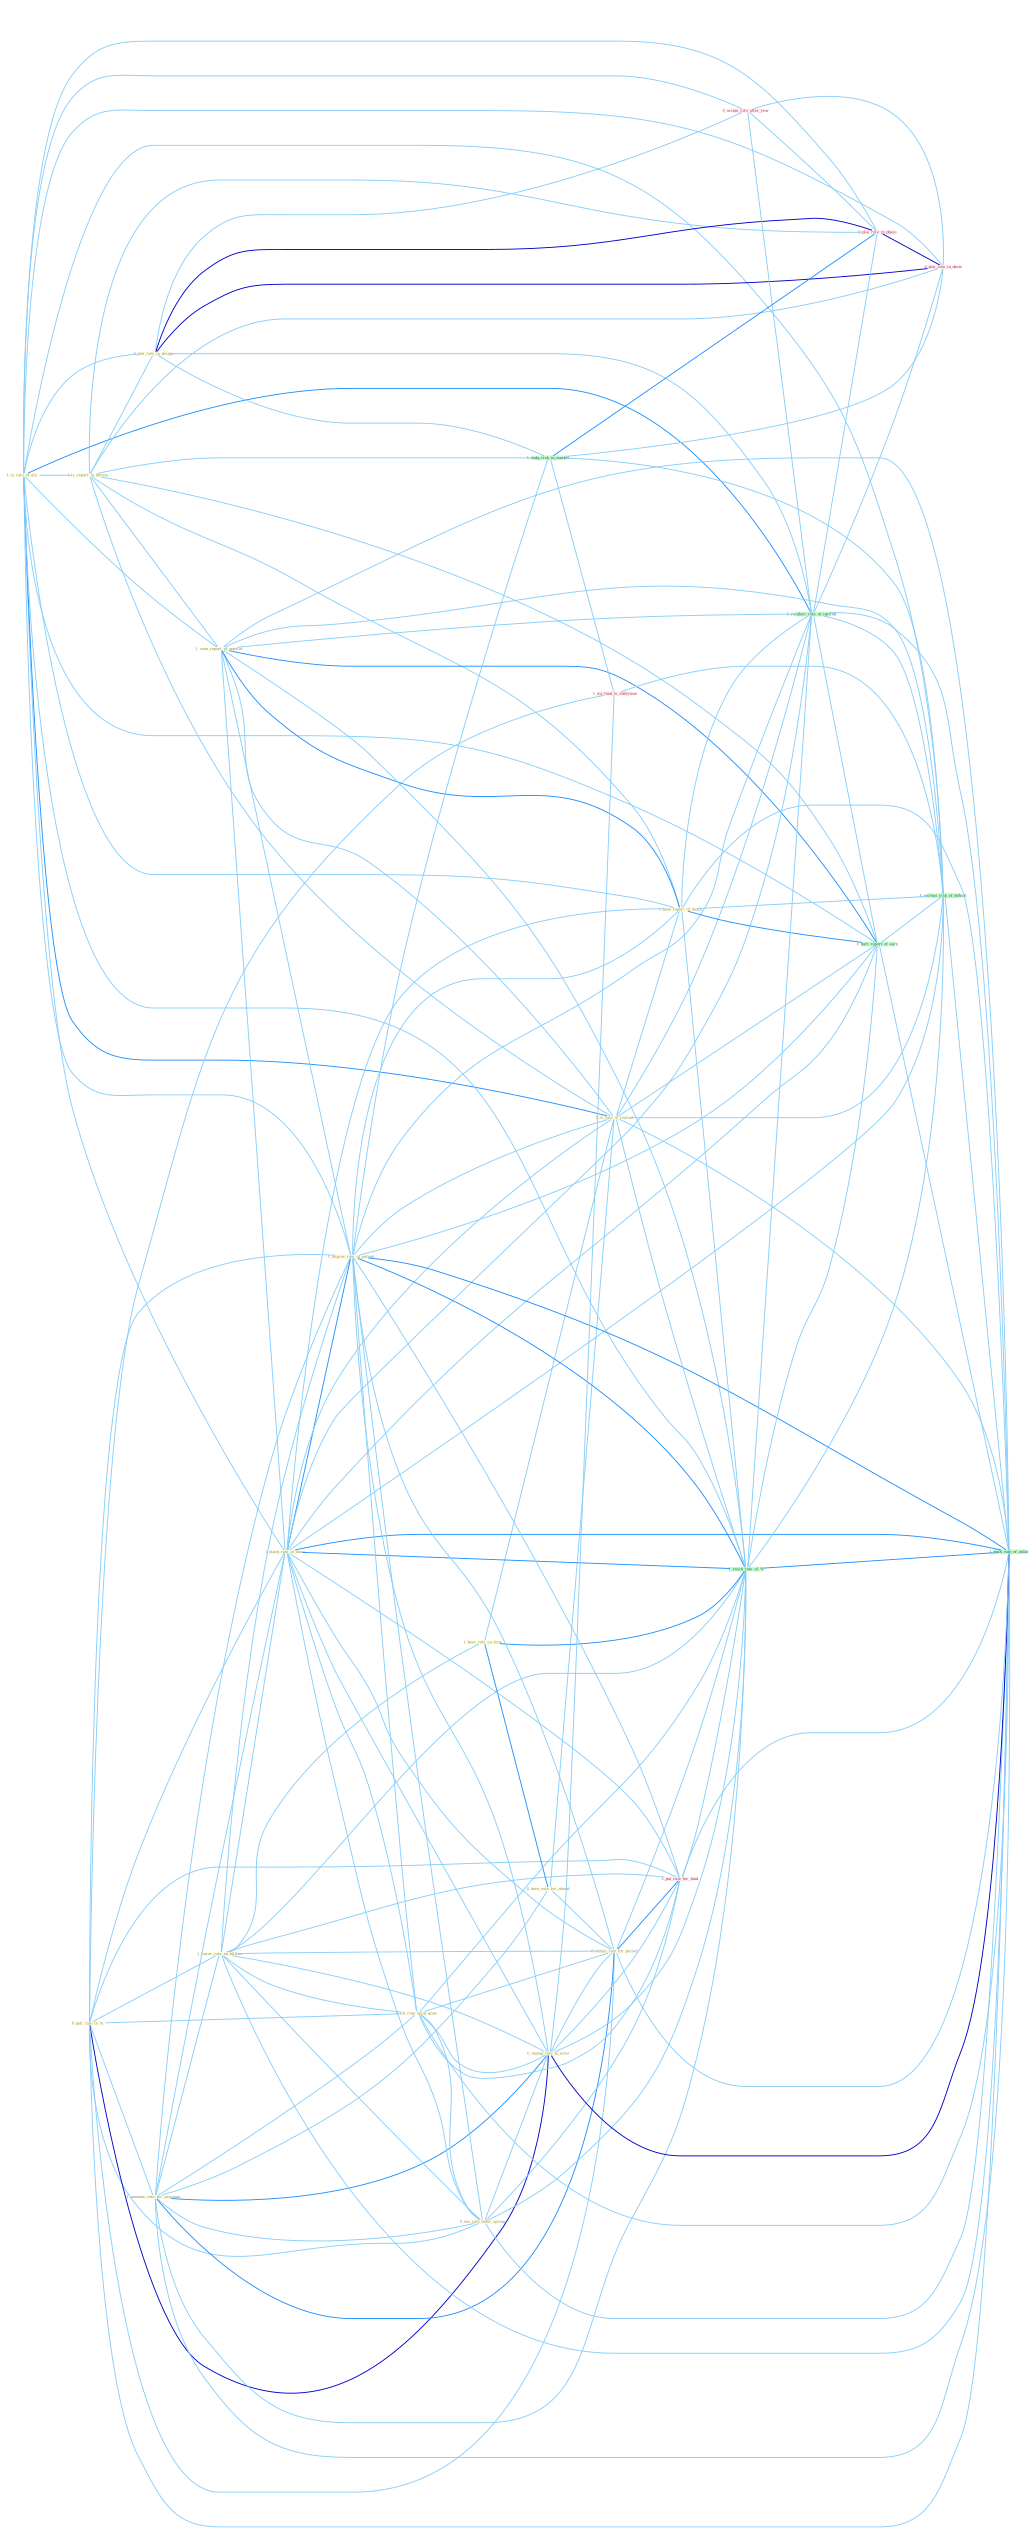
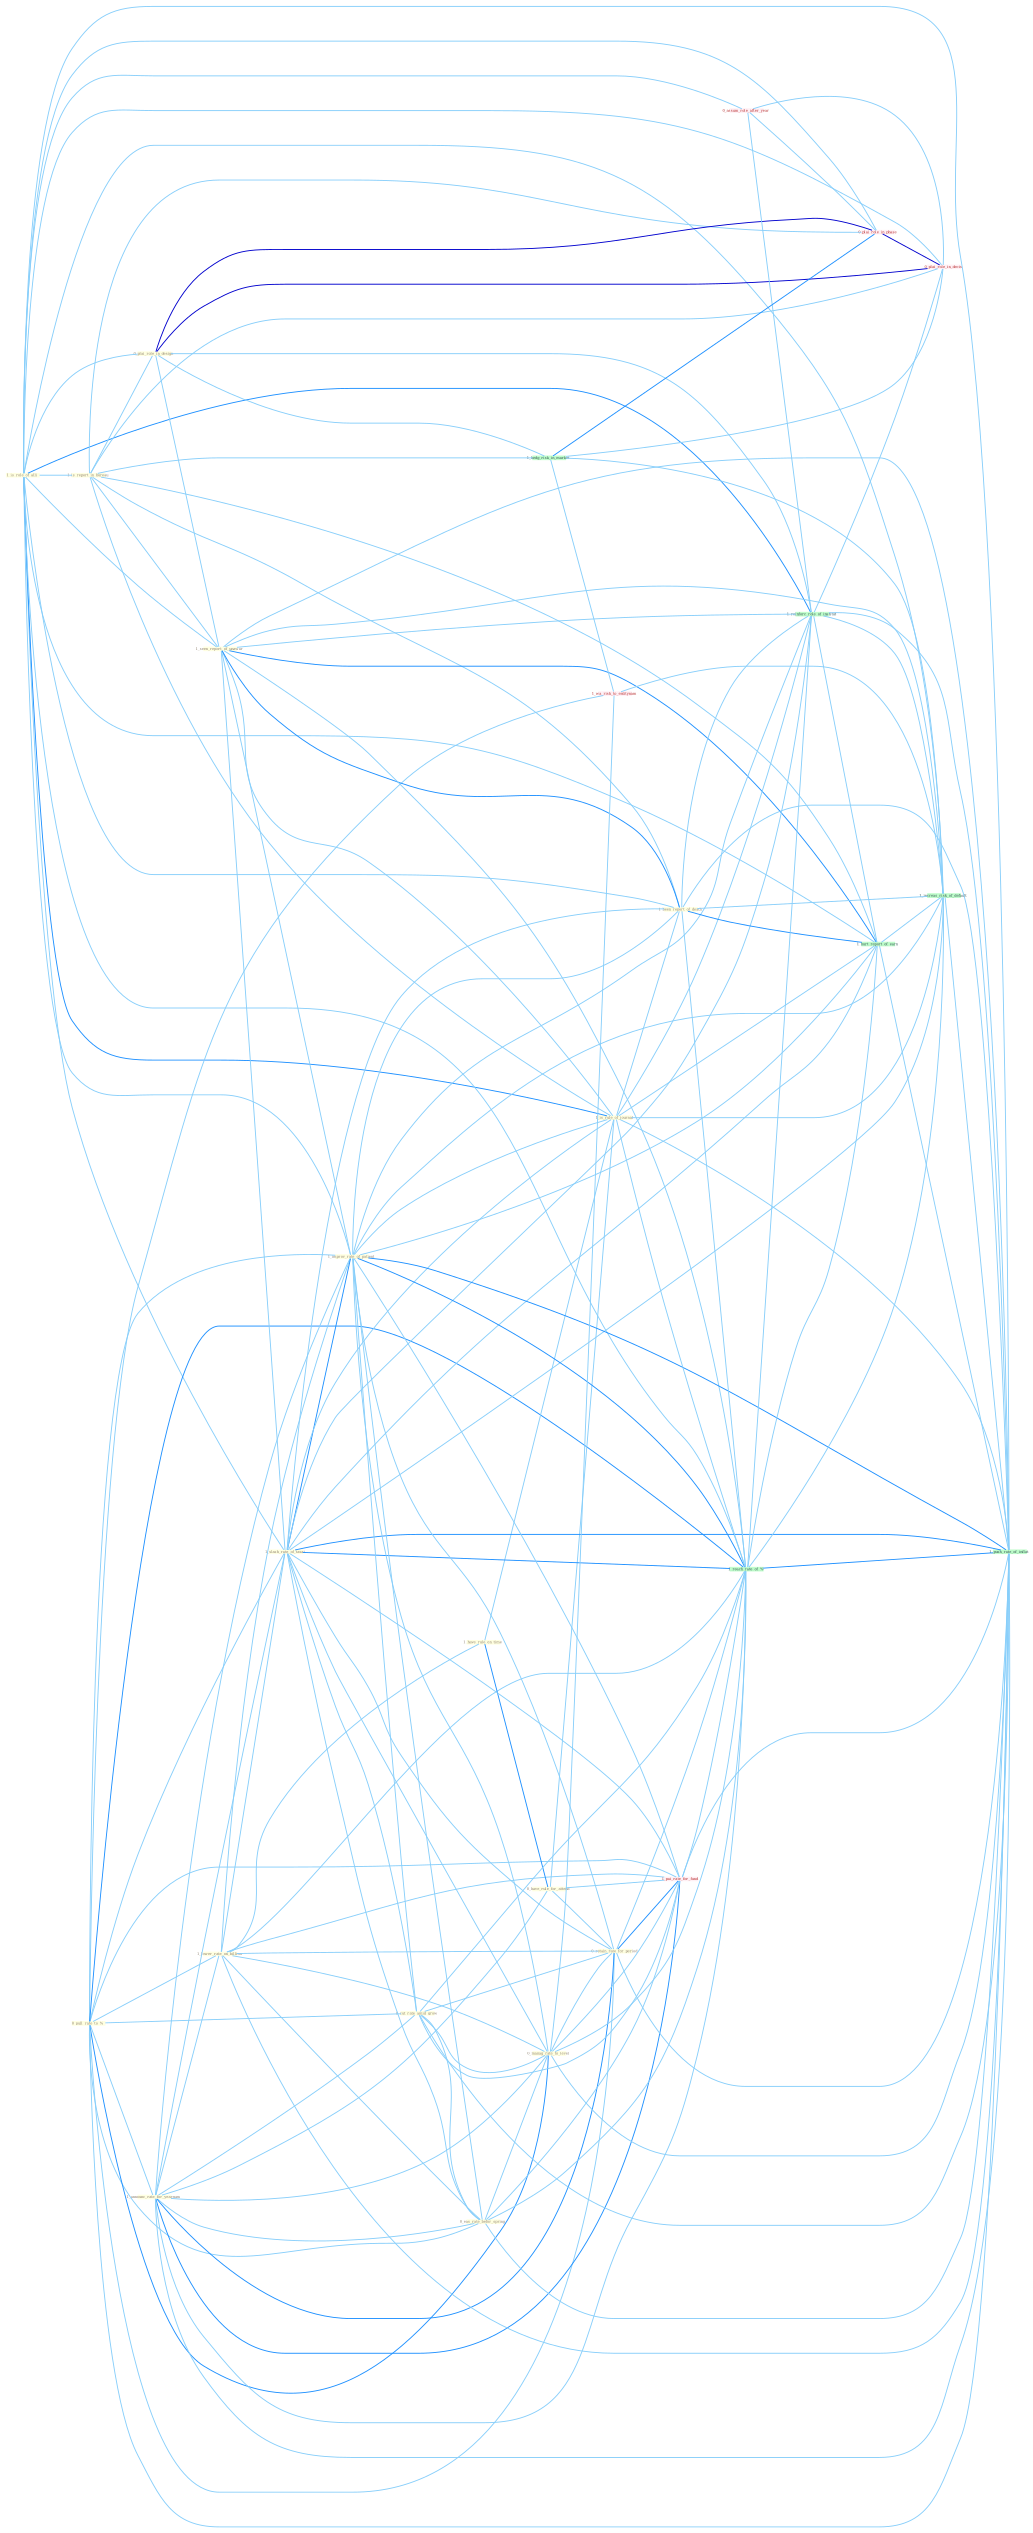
none -> (957, 130)
(414, 211) -> (187, 501)
(844, 433) -> none
(615, 694) -> (615, 694)
(429, 852) -> (633, 1032)
(633, 1637) -> (175, 1405)
none -> (615, 1884)
(308, 1996) -> none
(959, 2057) -> (959, 2057)
(380, 2179) -> (380, 2179)
none -> (526, 2309)
(292, 2393) -> (292, 2393)
